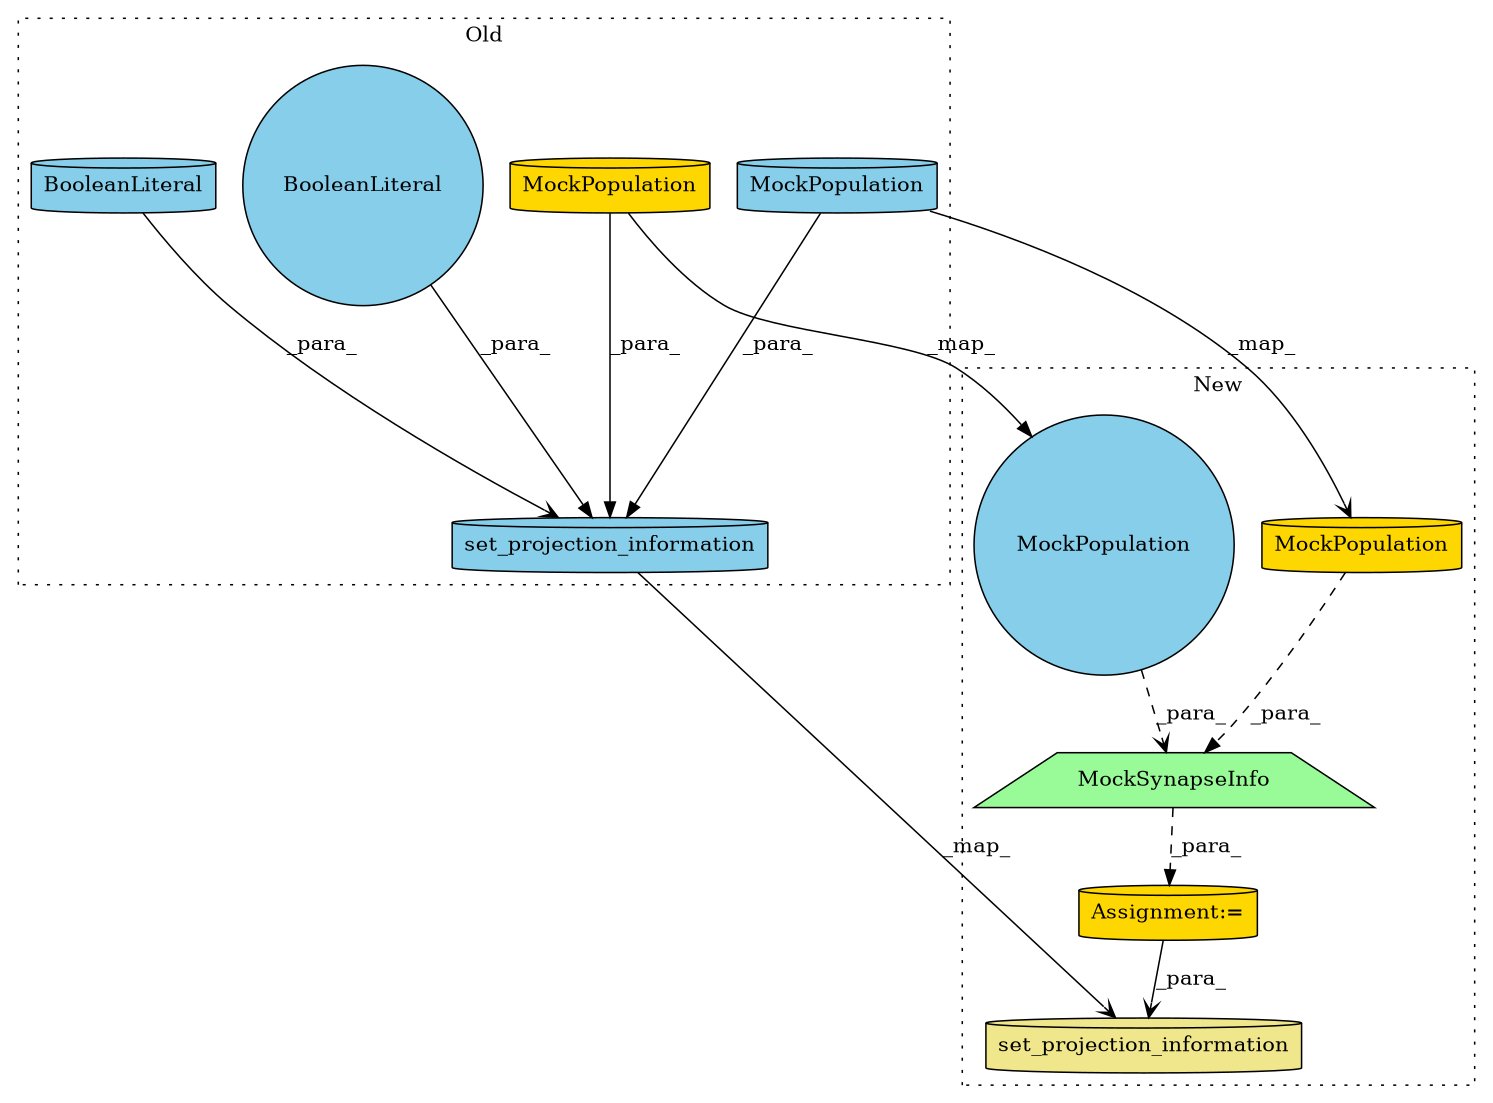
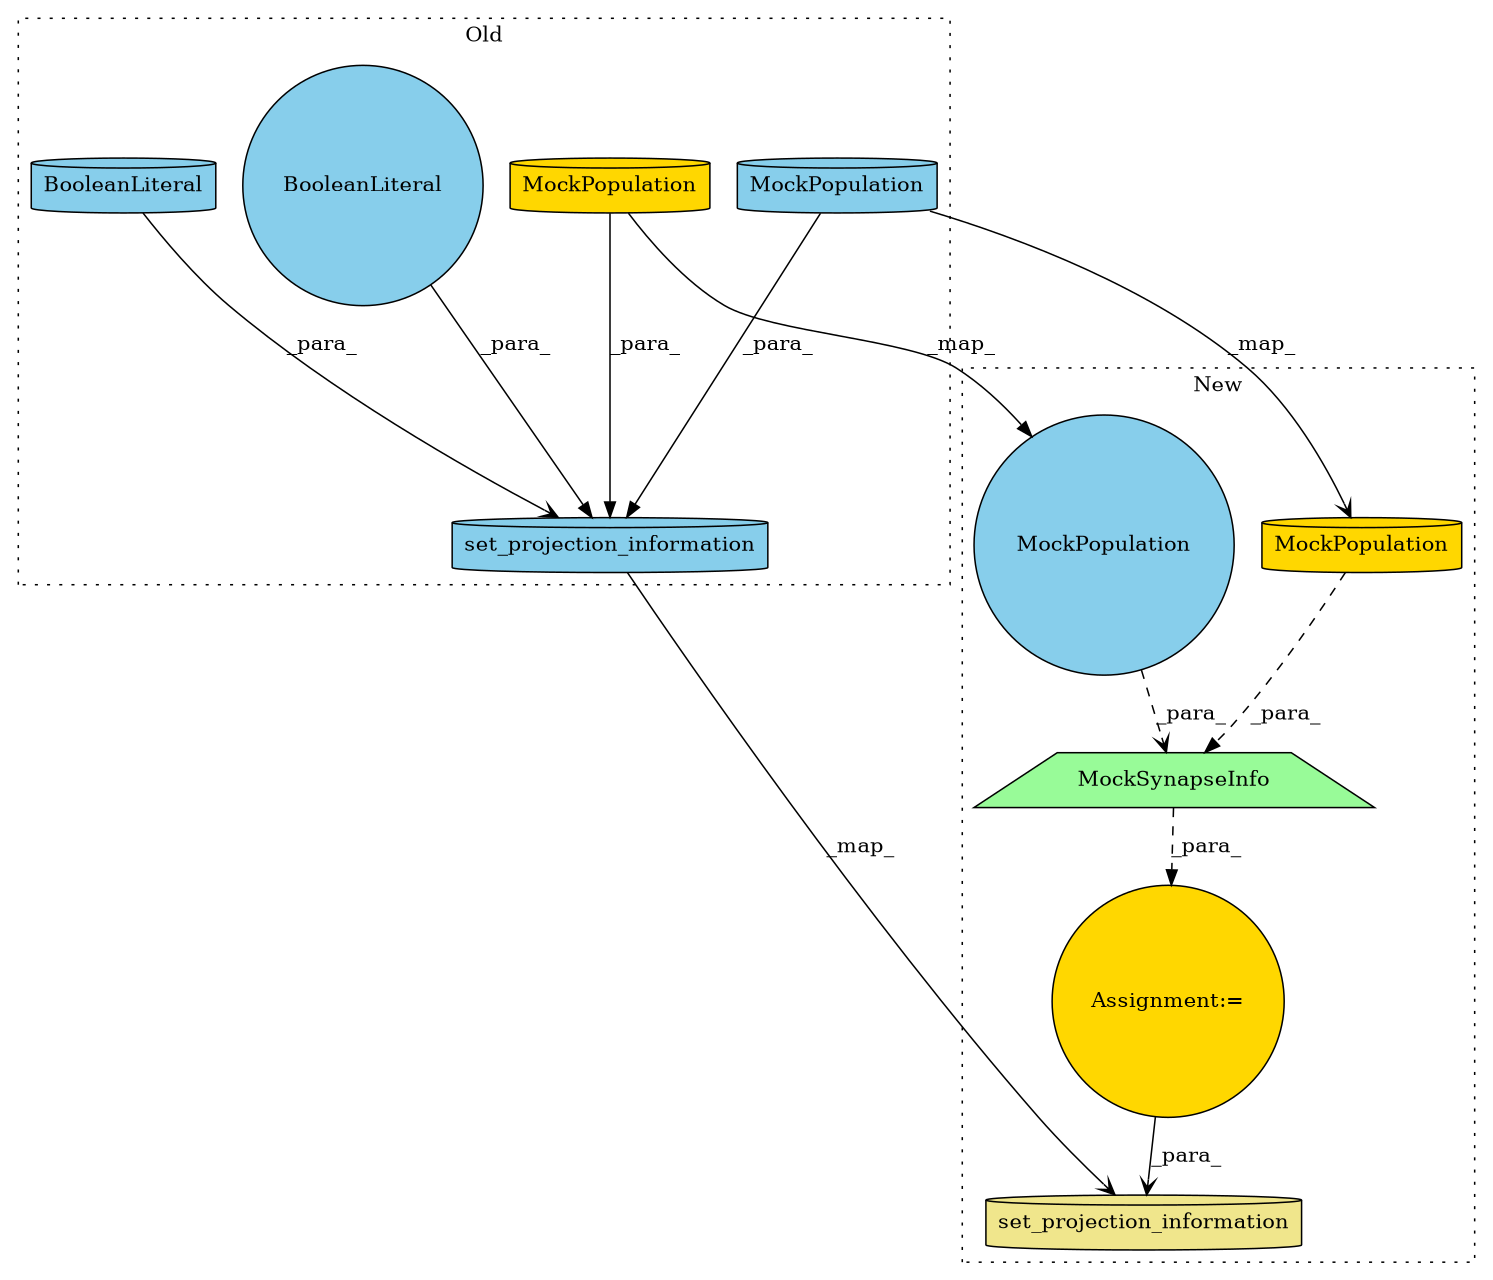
(1168, 913) -> (1168, 1001)
